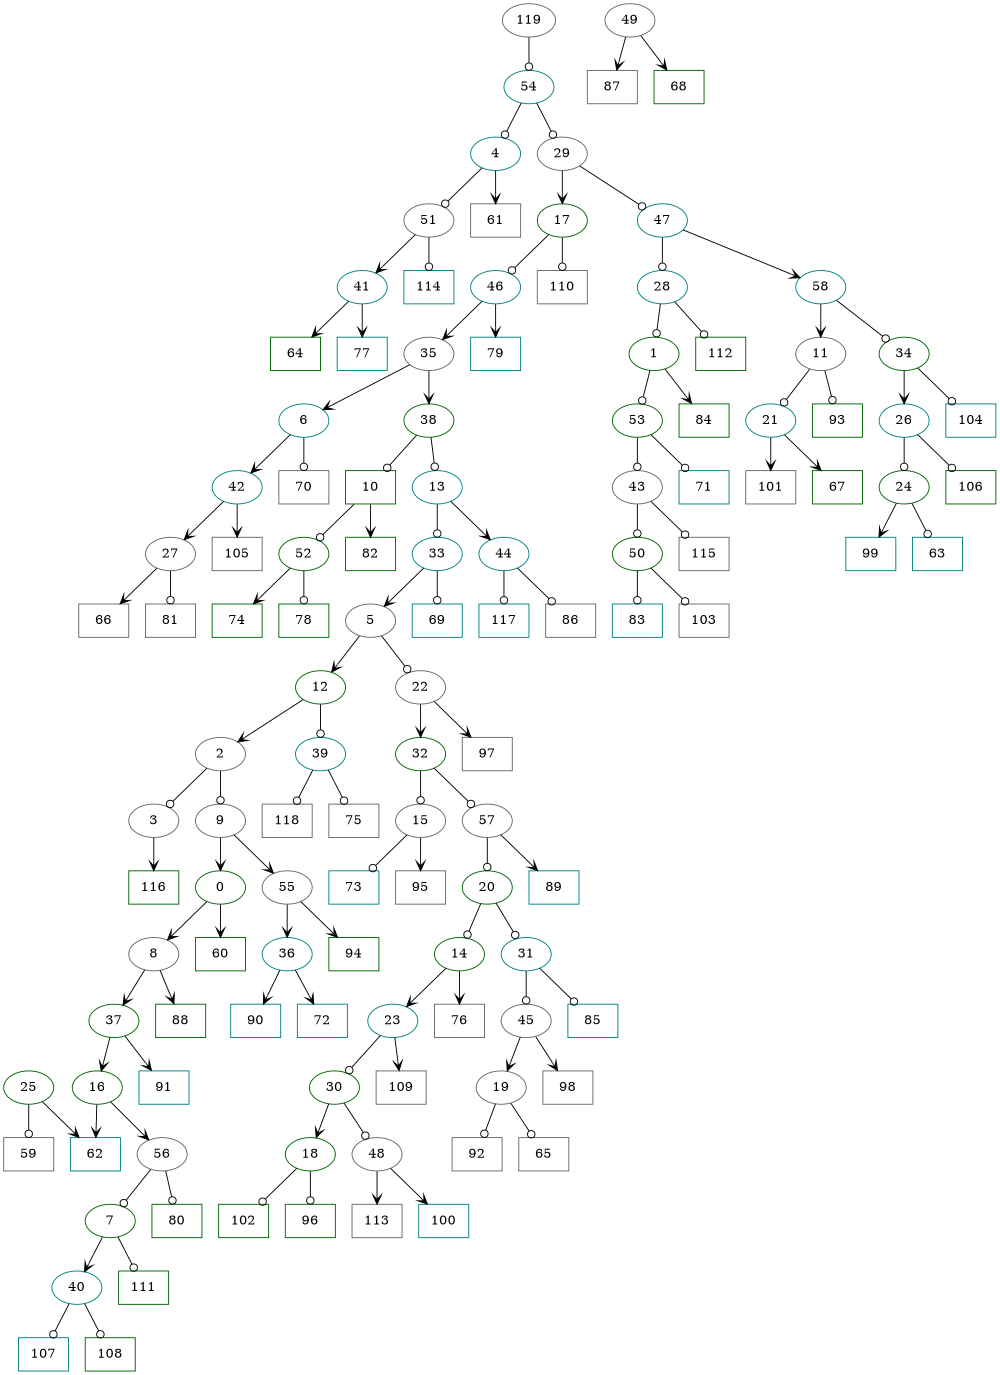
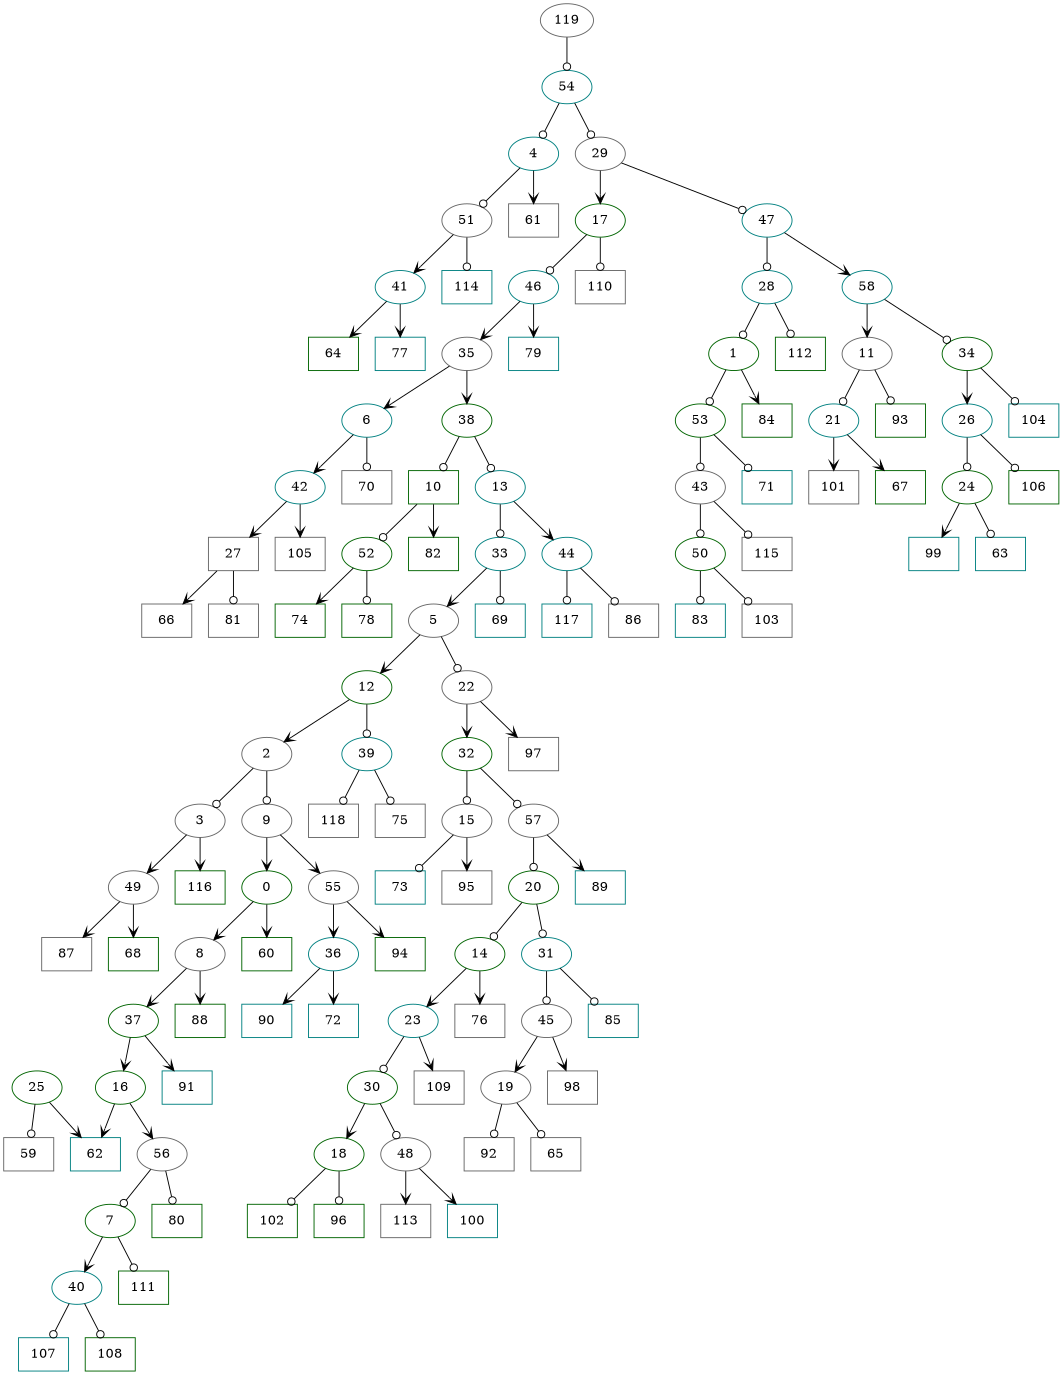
(170, 554) -> (233, 554)
none -> (170, 851)
